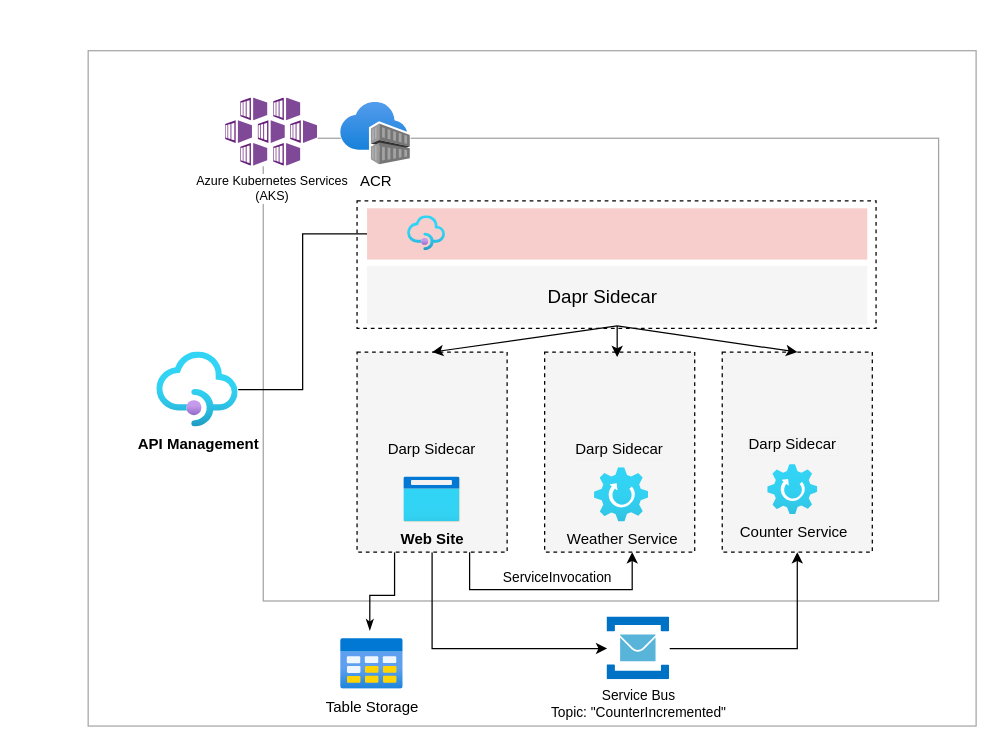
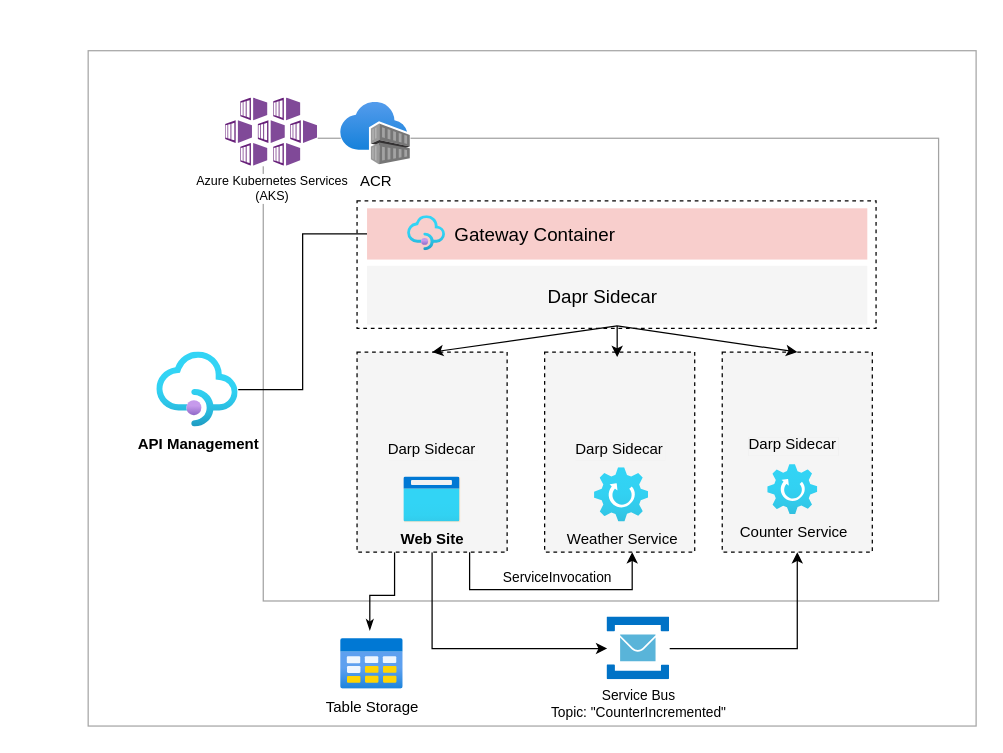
none -> (534, 234)
